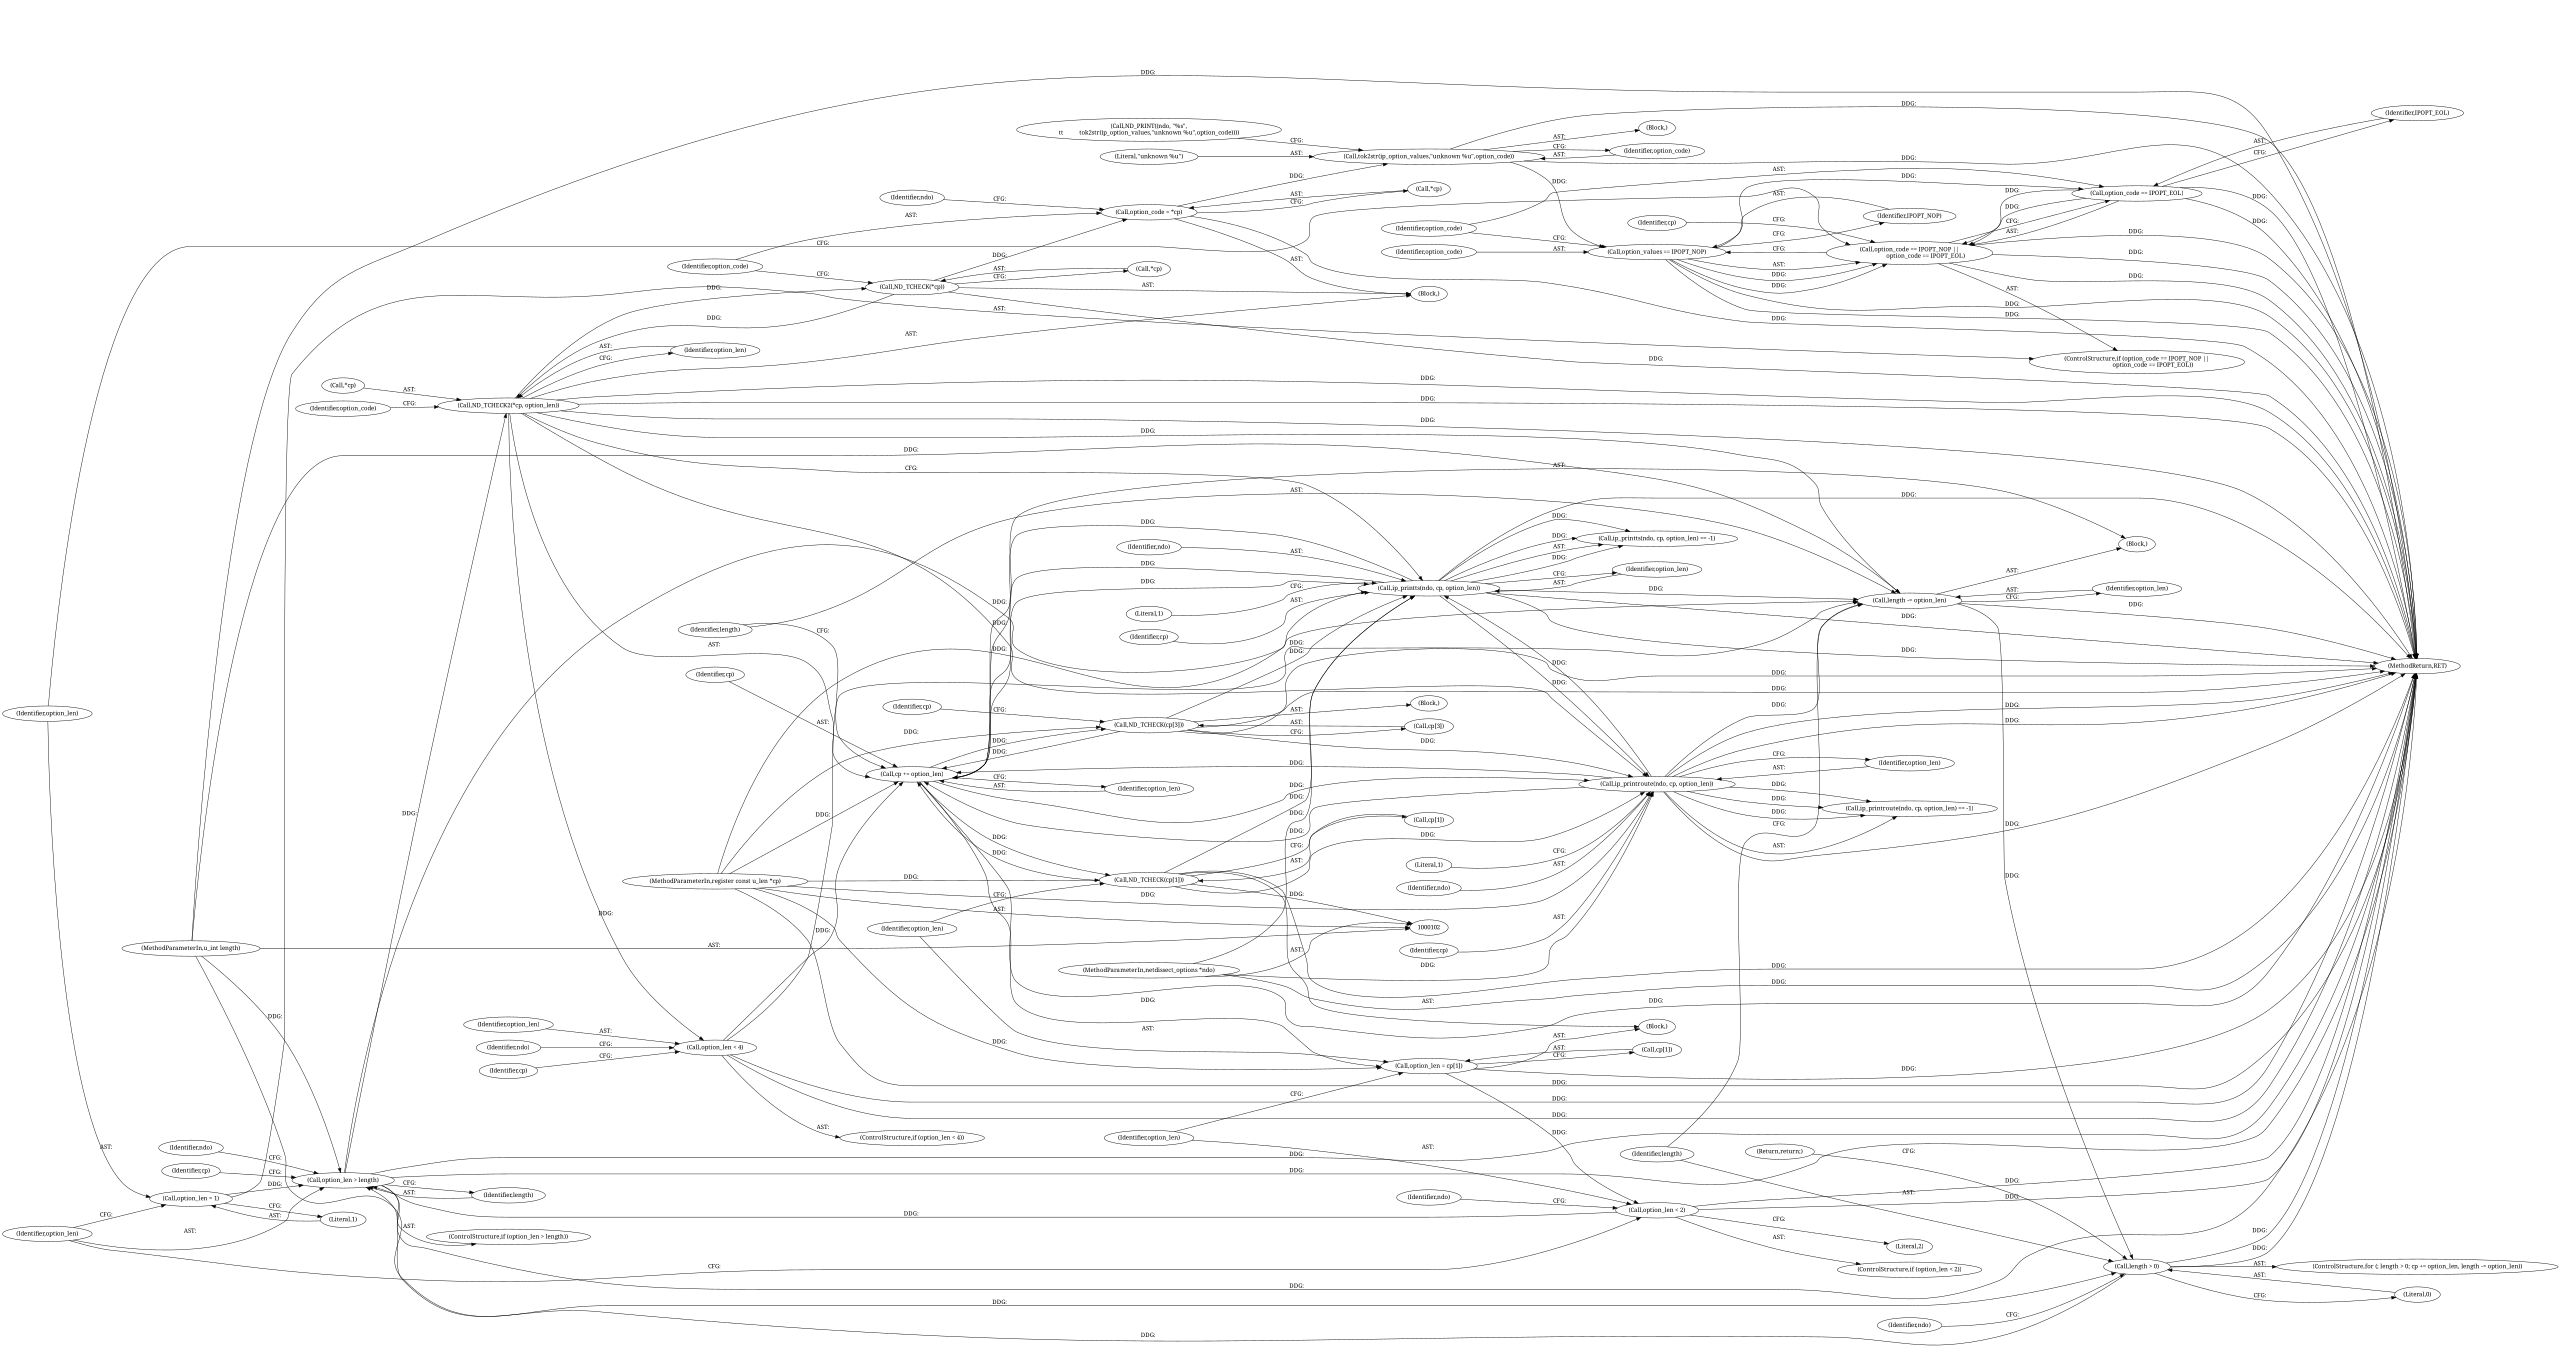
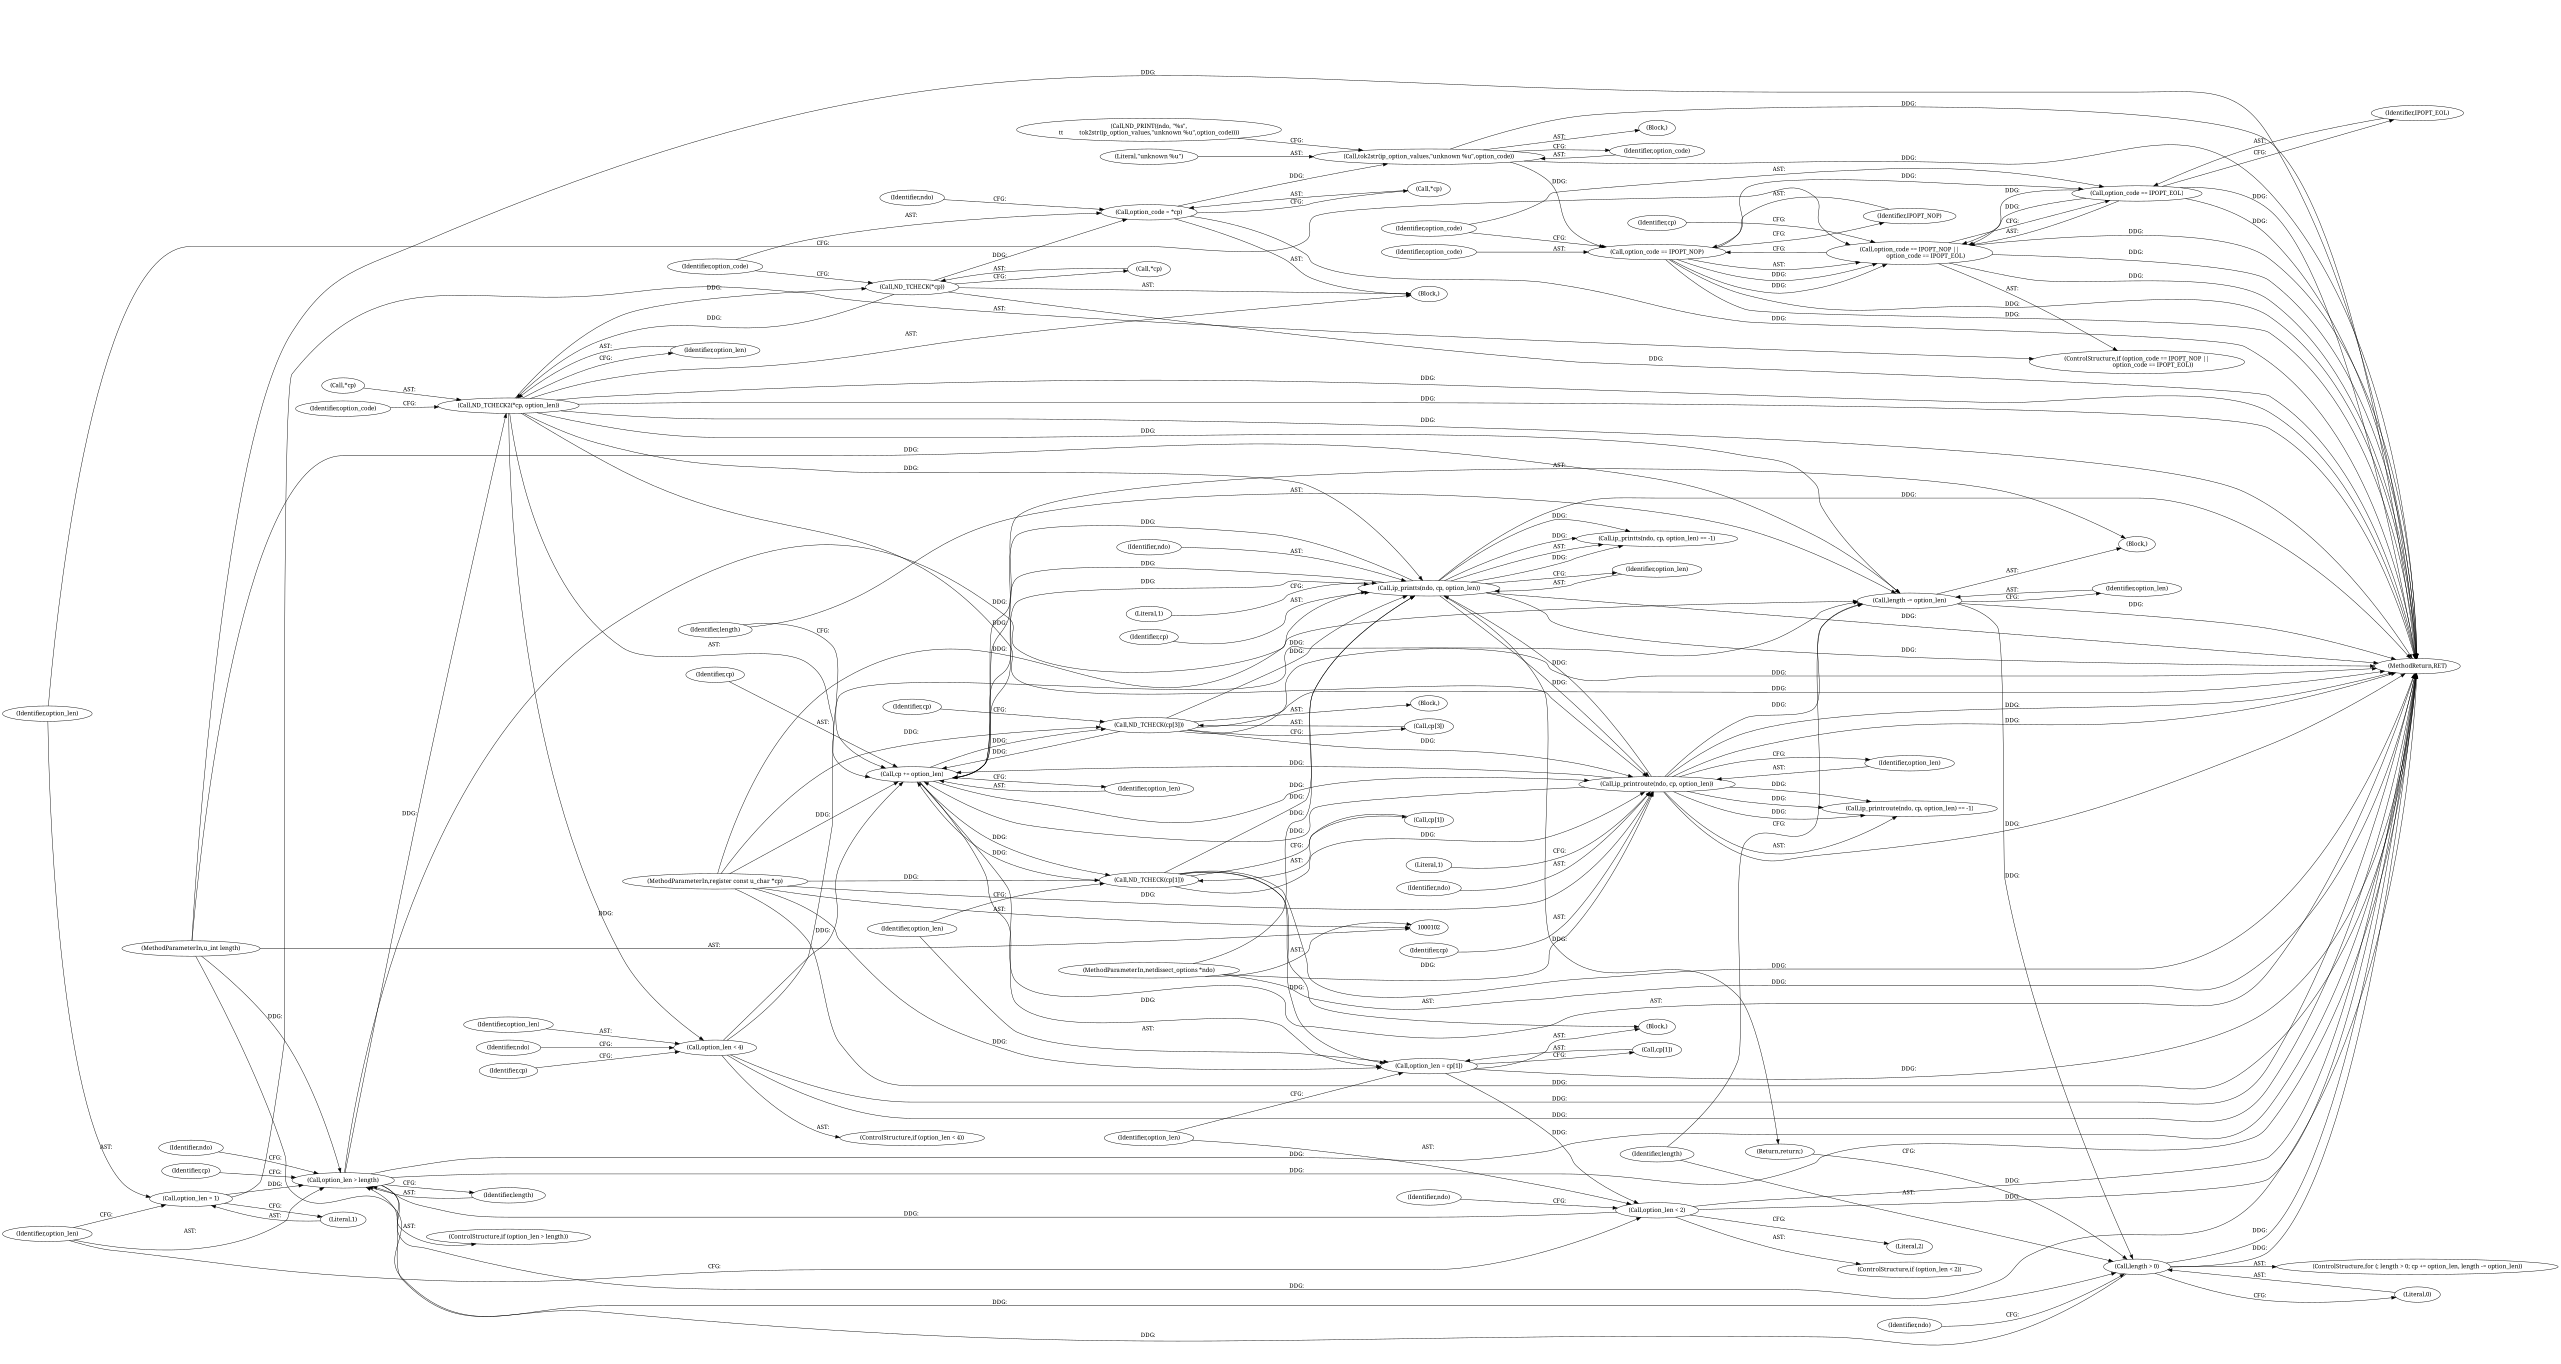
(1657, 252) -> (1657, 252)
(912, 468) -> (912, 468)
(1676, 595) -> (1547, 923)
(715, 881) -> (715, 881)
(1300, 900) -> (1288, 968)
(1657, 1001) -> (1657, 1001)
